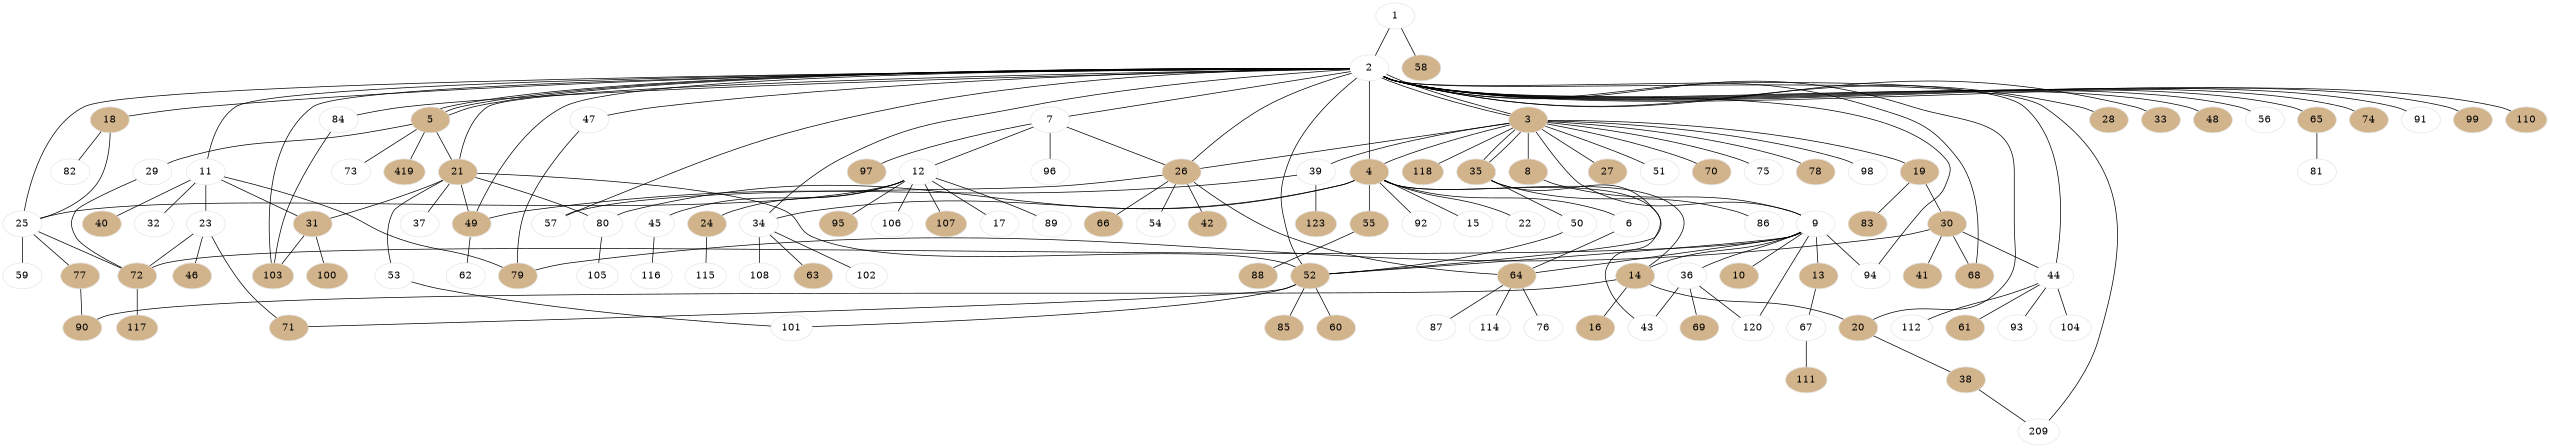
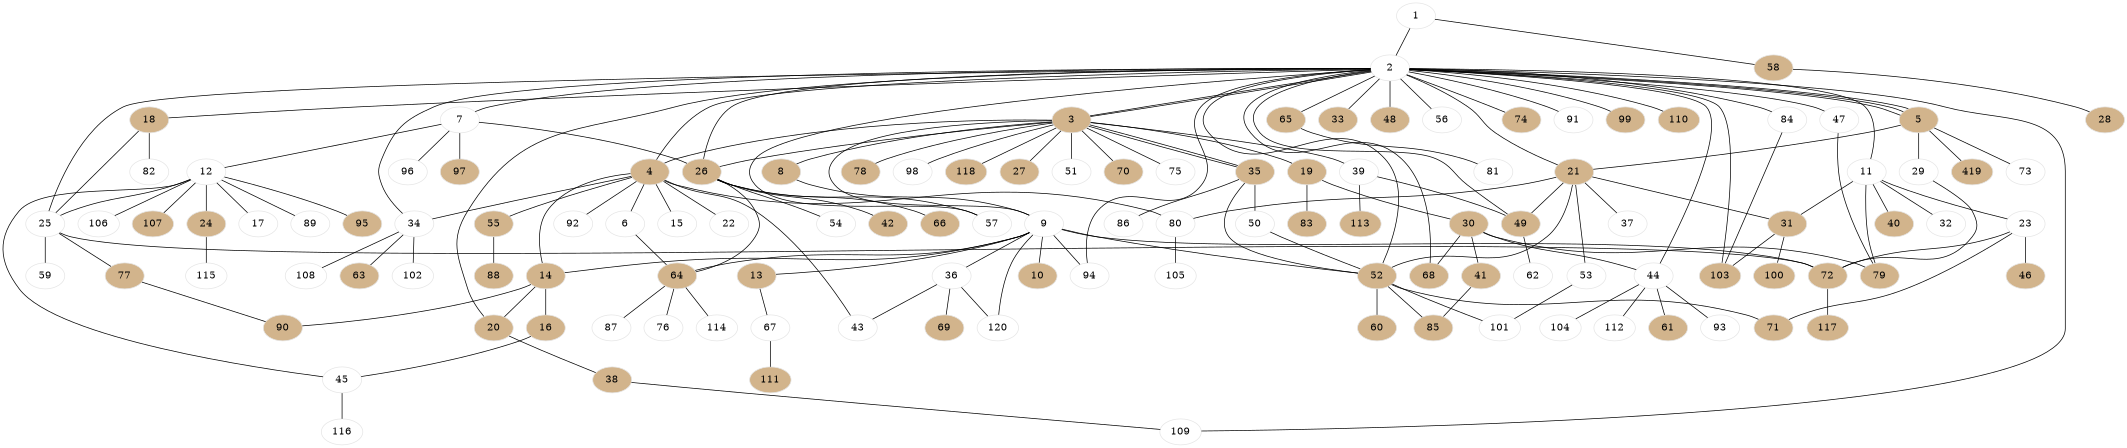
(1738, 96) -> (1943, 82)
(1316, 224) -> (1360, 224)
none -> (1454, 305)
none -> (447, 361)
(2039, 432) -> (1181, 432)
